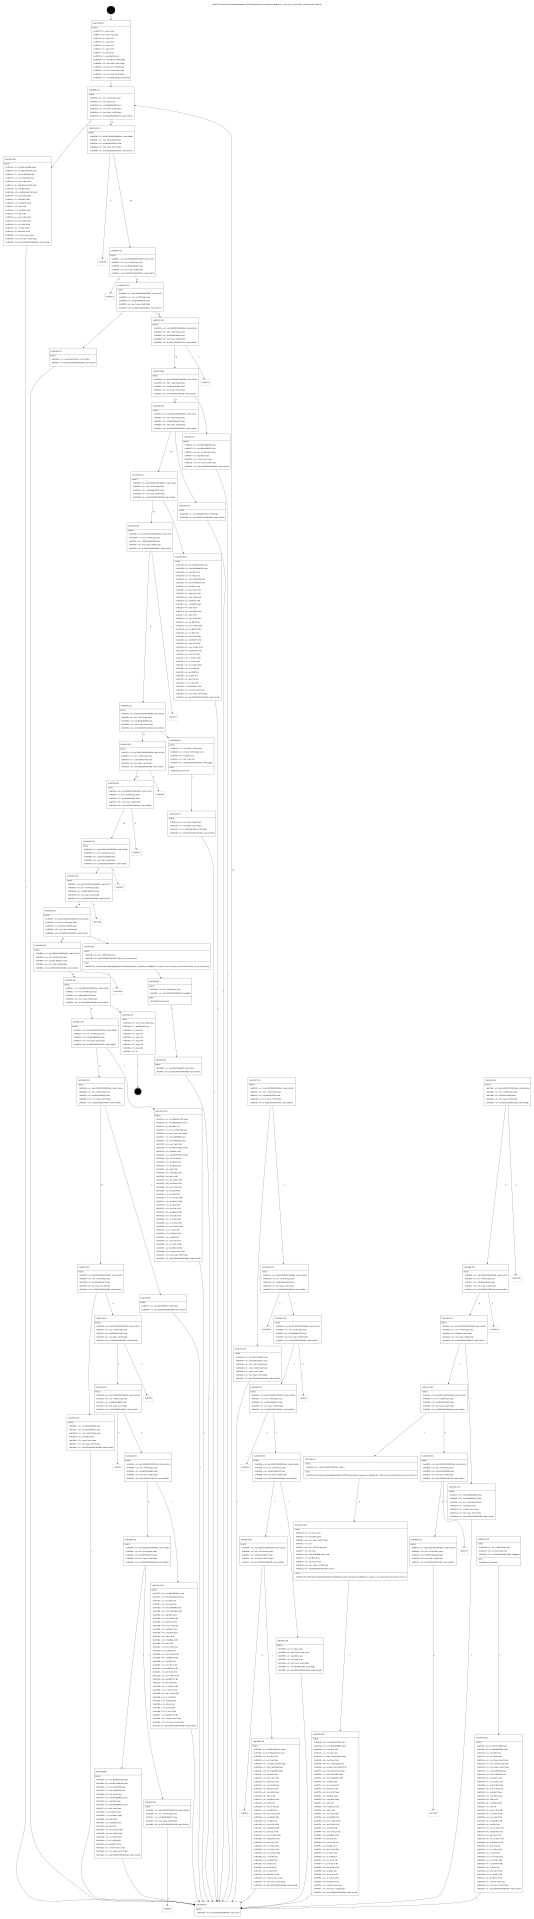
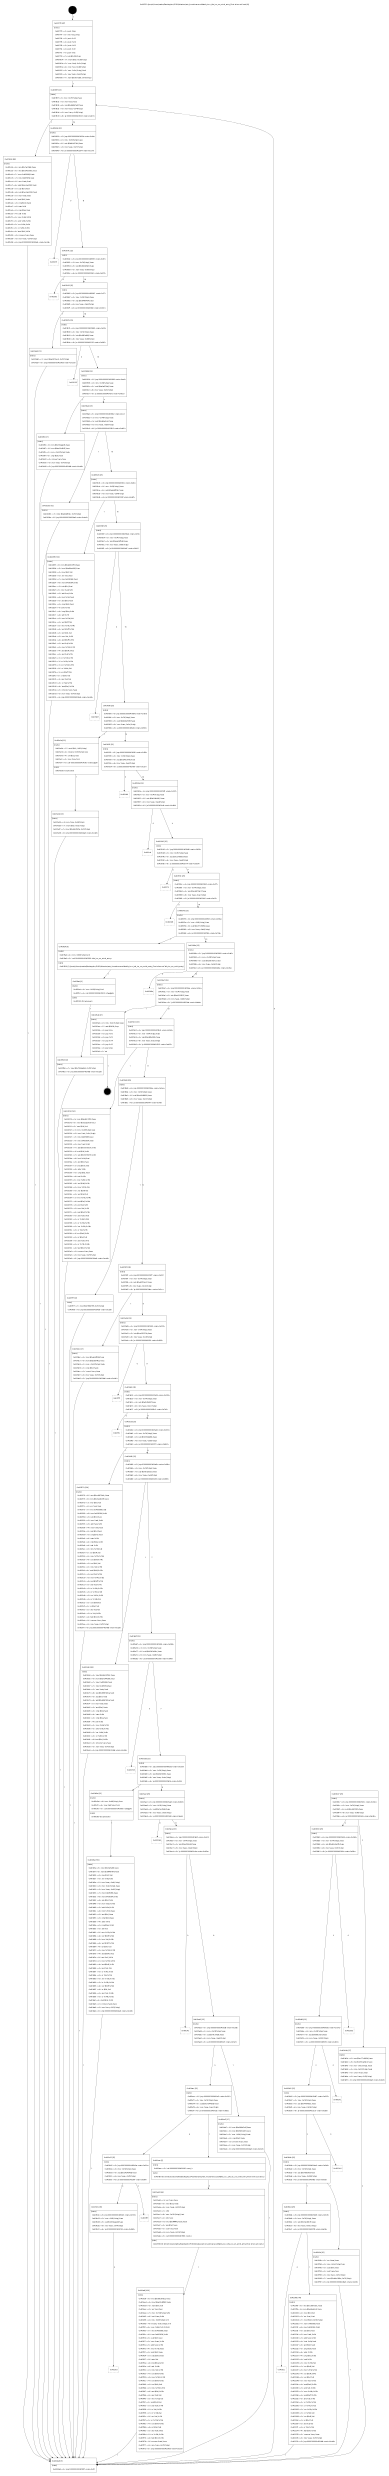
none -> (161, 1770)
